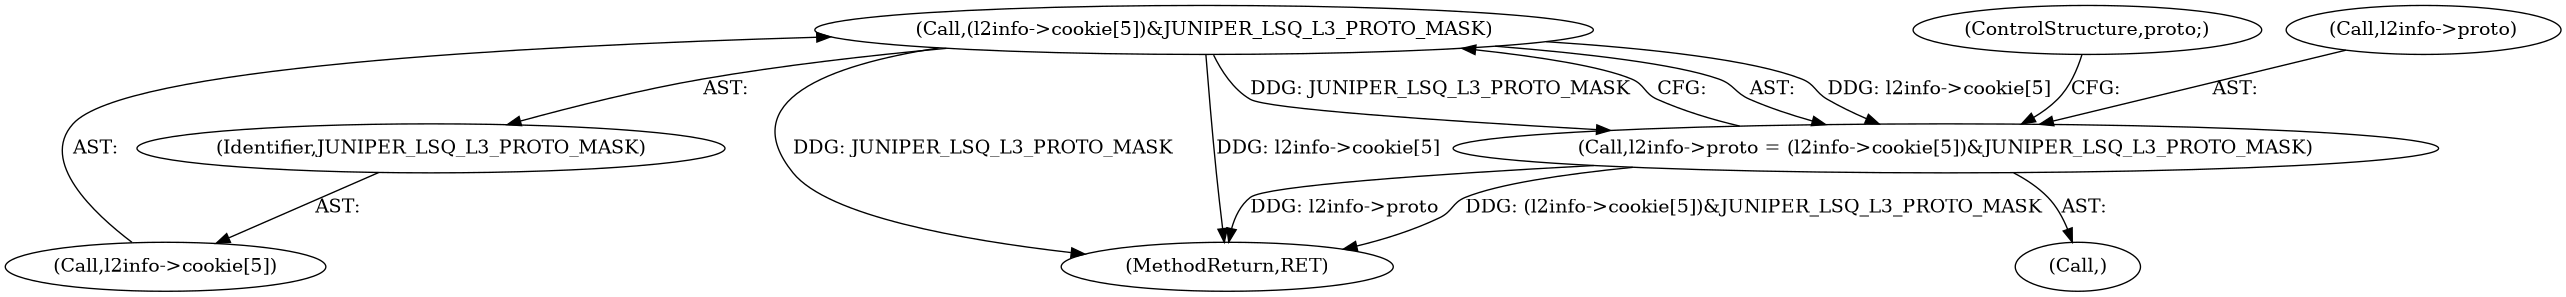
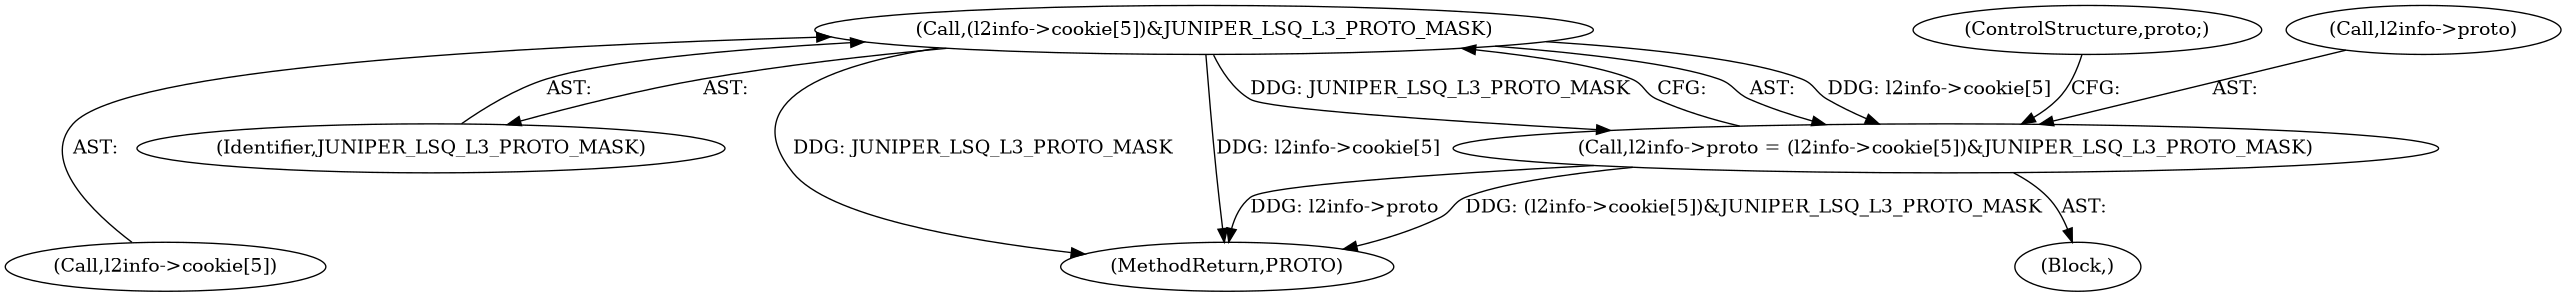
(304, 205) -> (650, 60)
(1227, 267) -> (1227, 267)
(2078, 267) -> (2078, 267)
